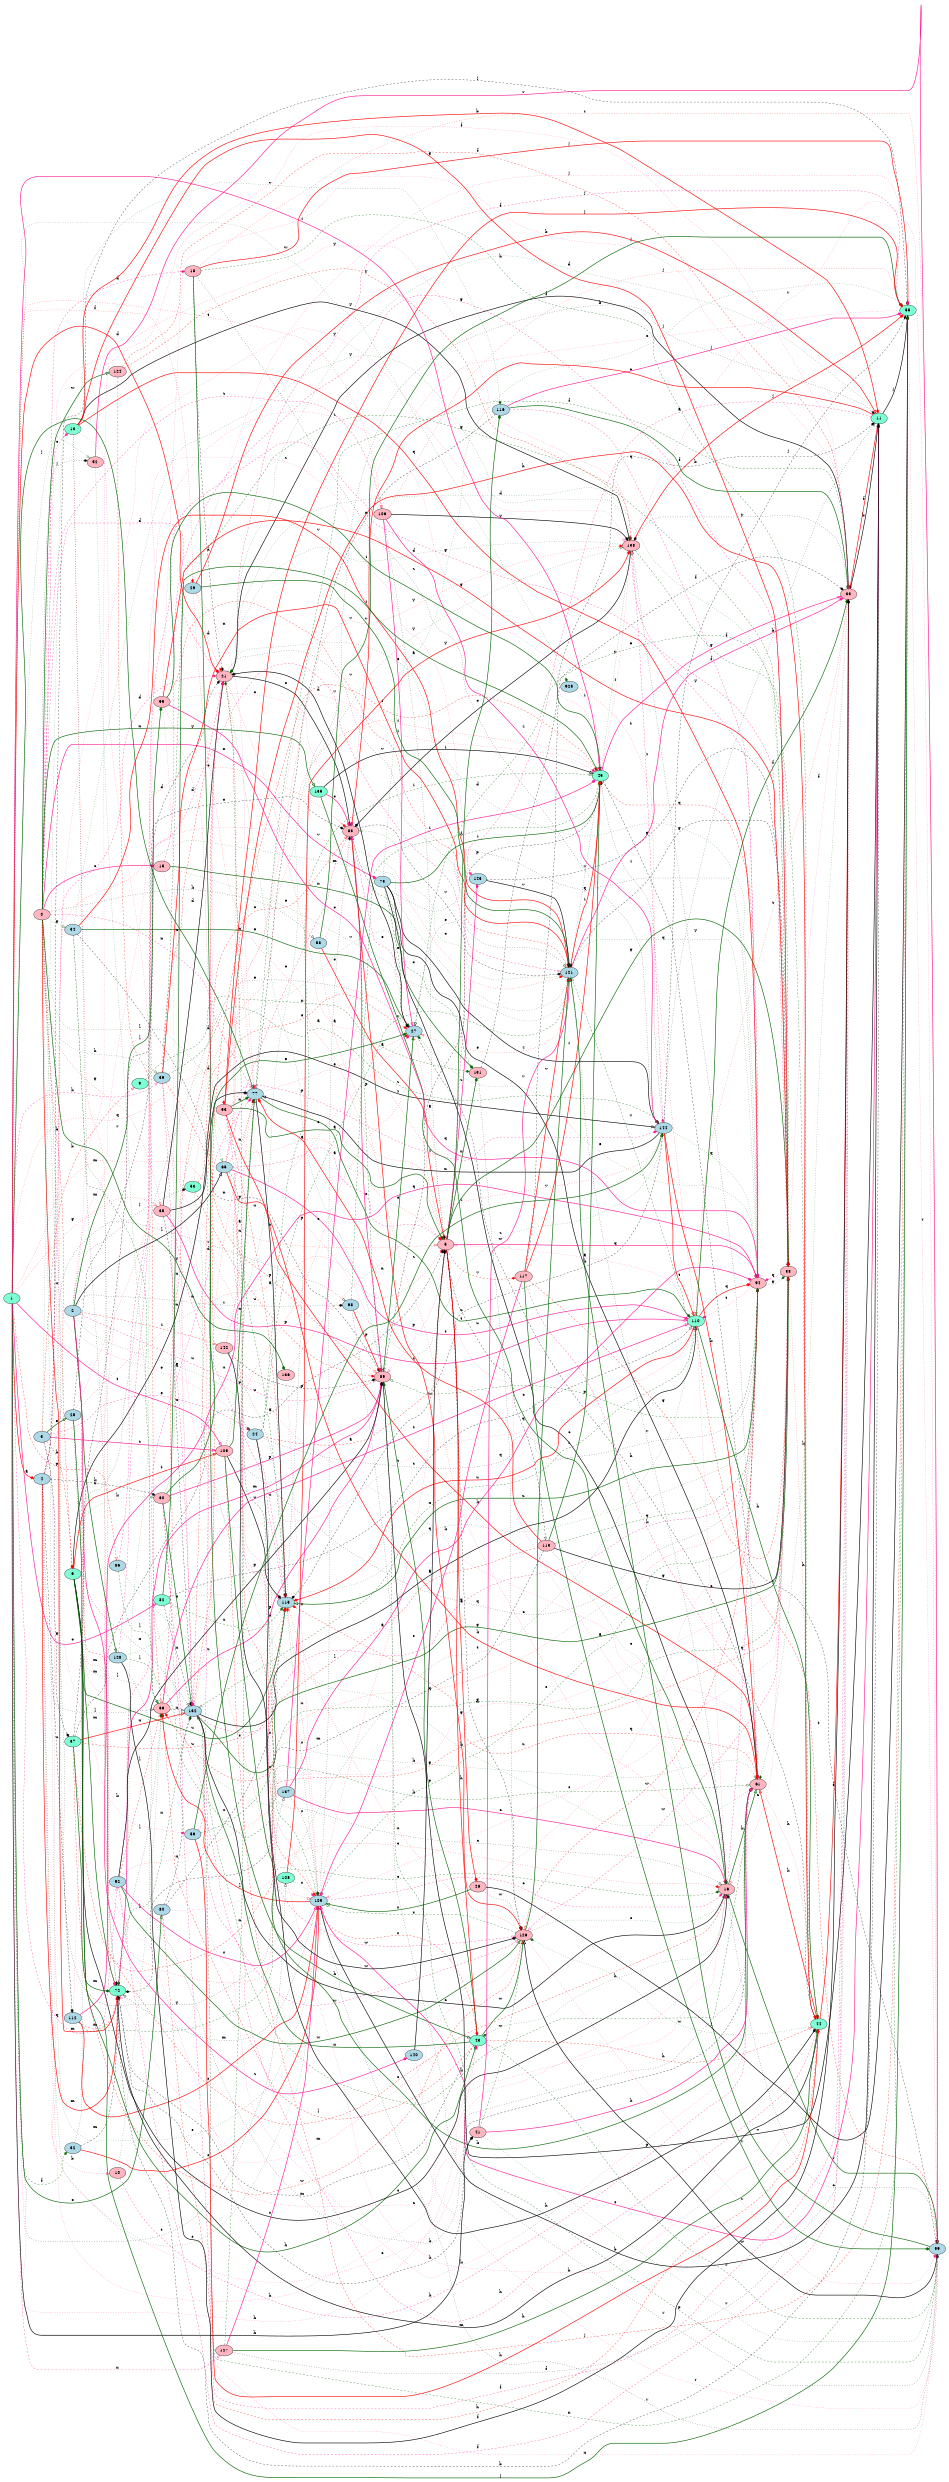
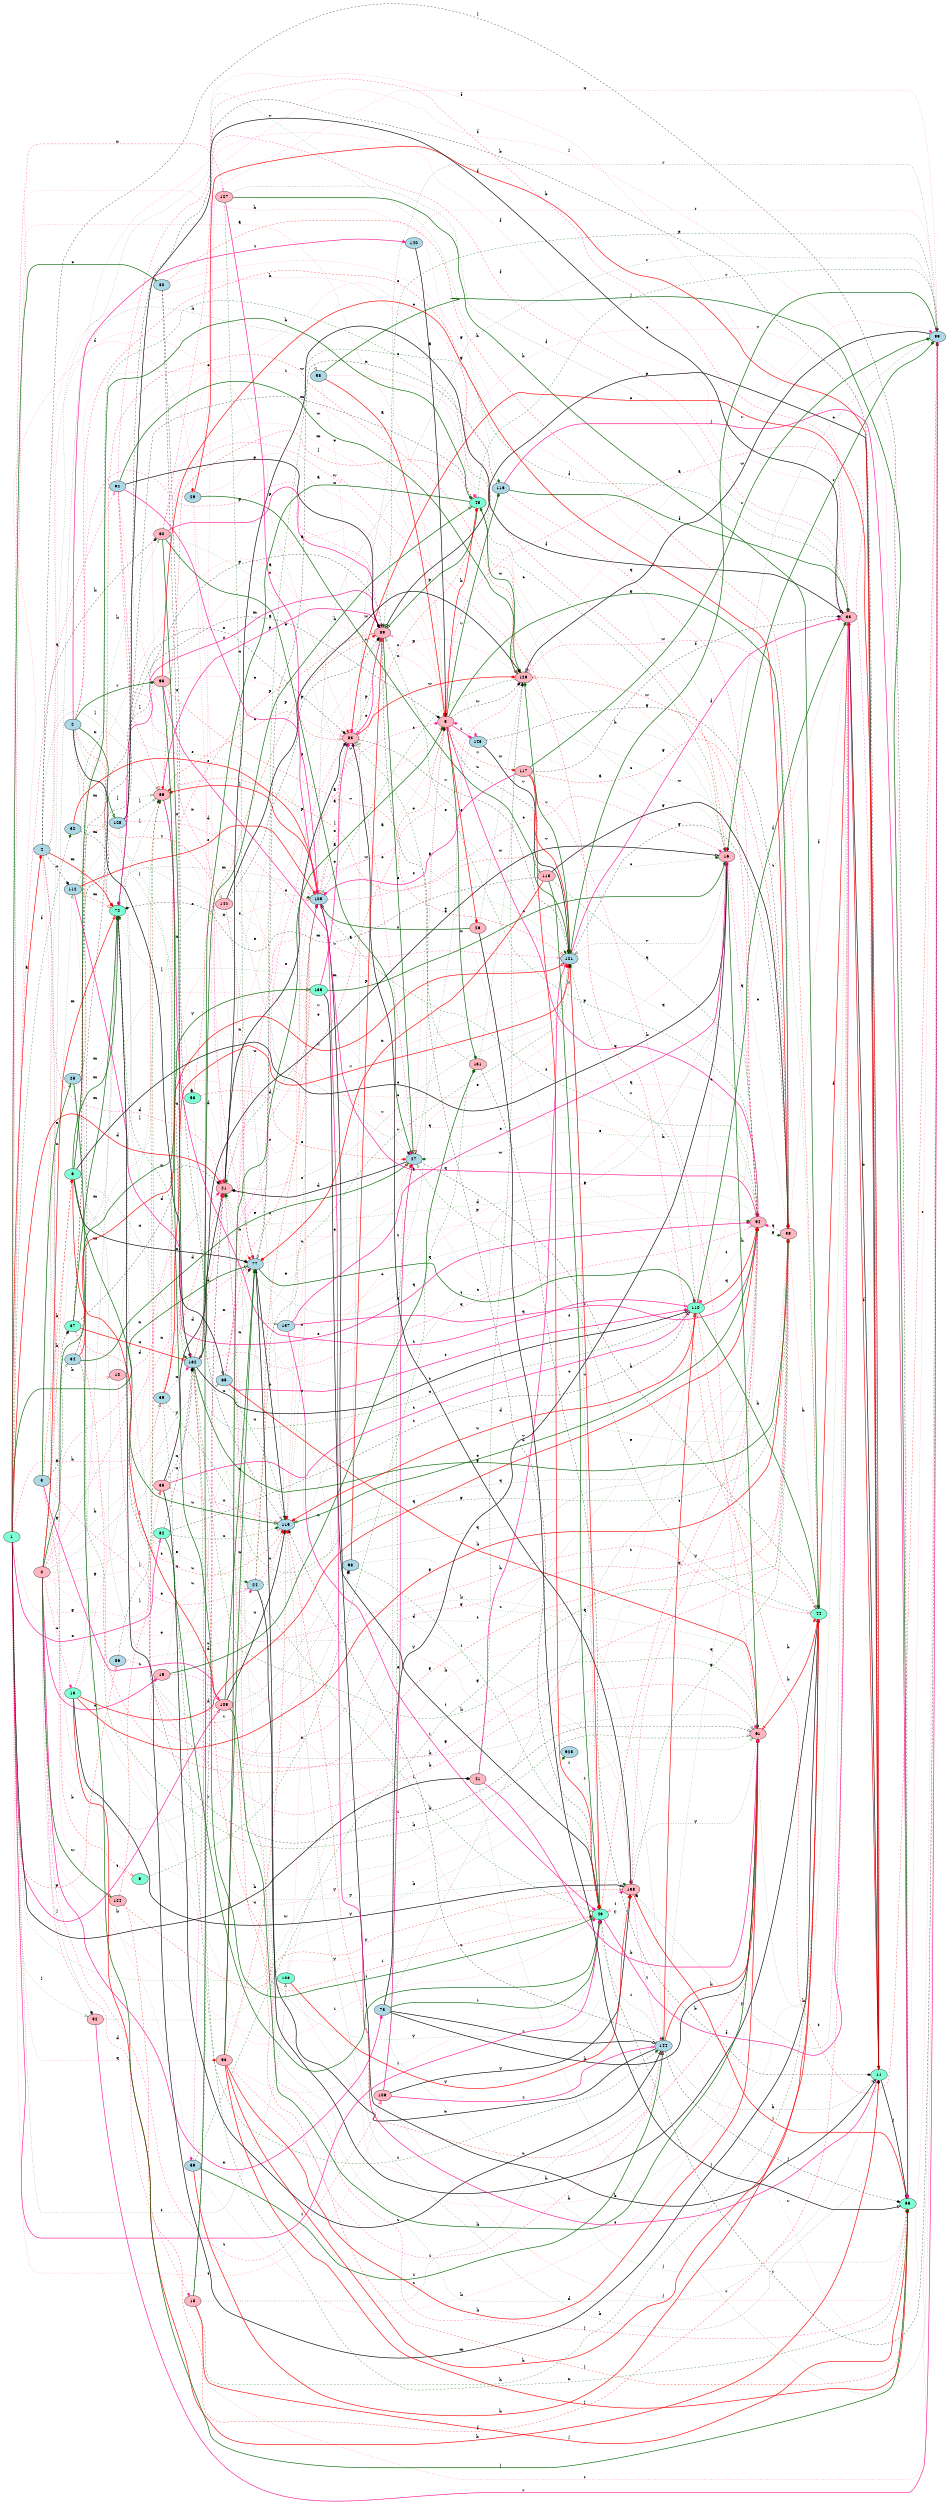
(286, 1375) -> none
